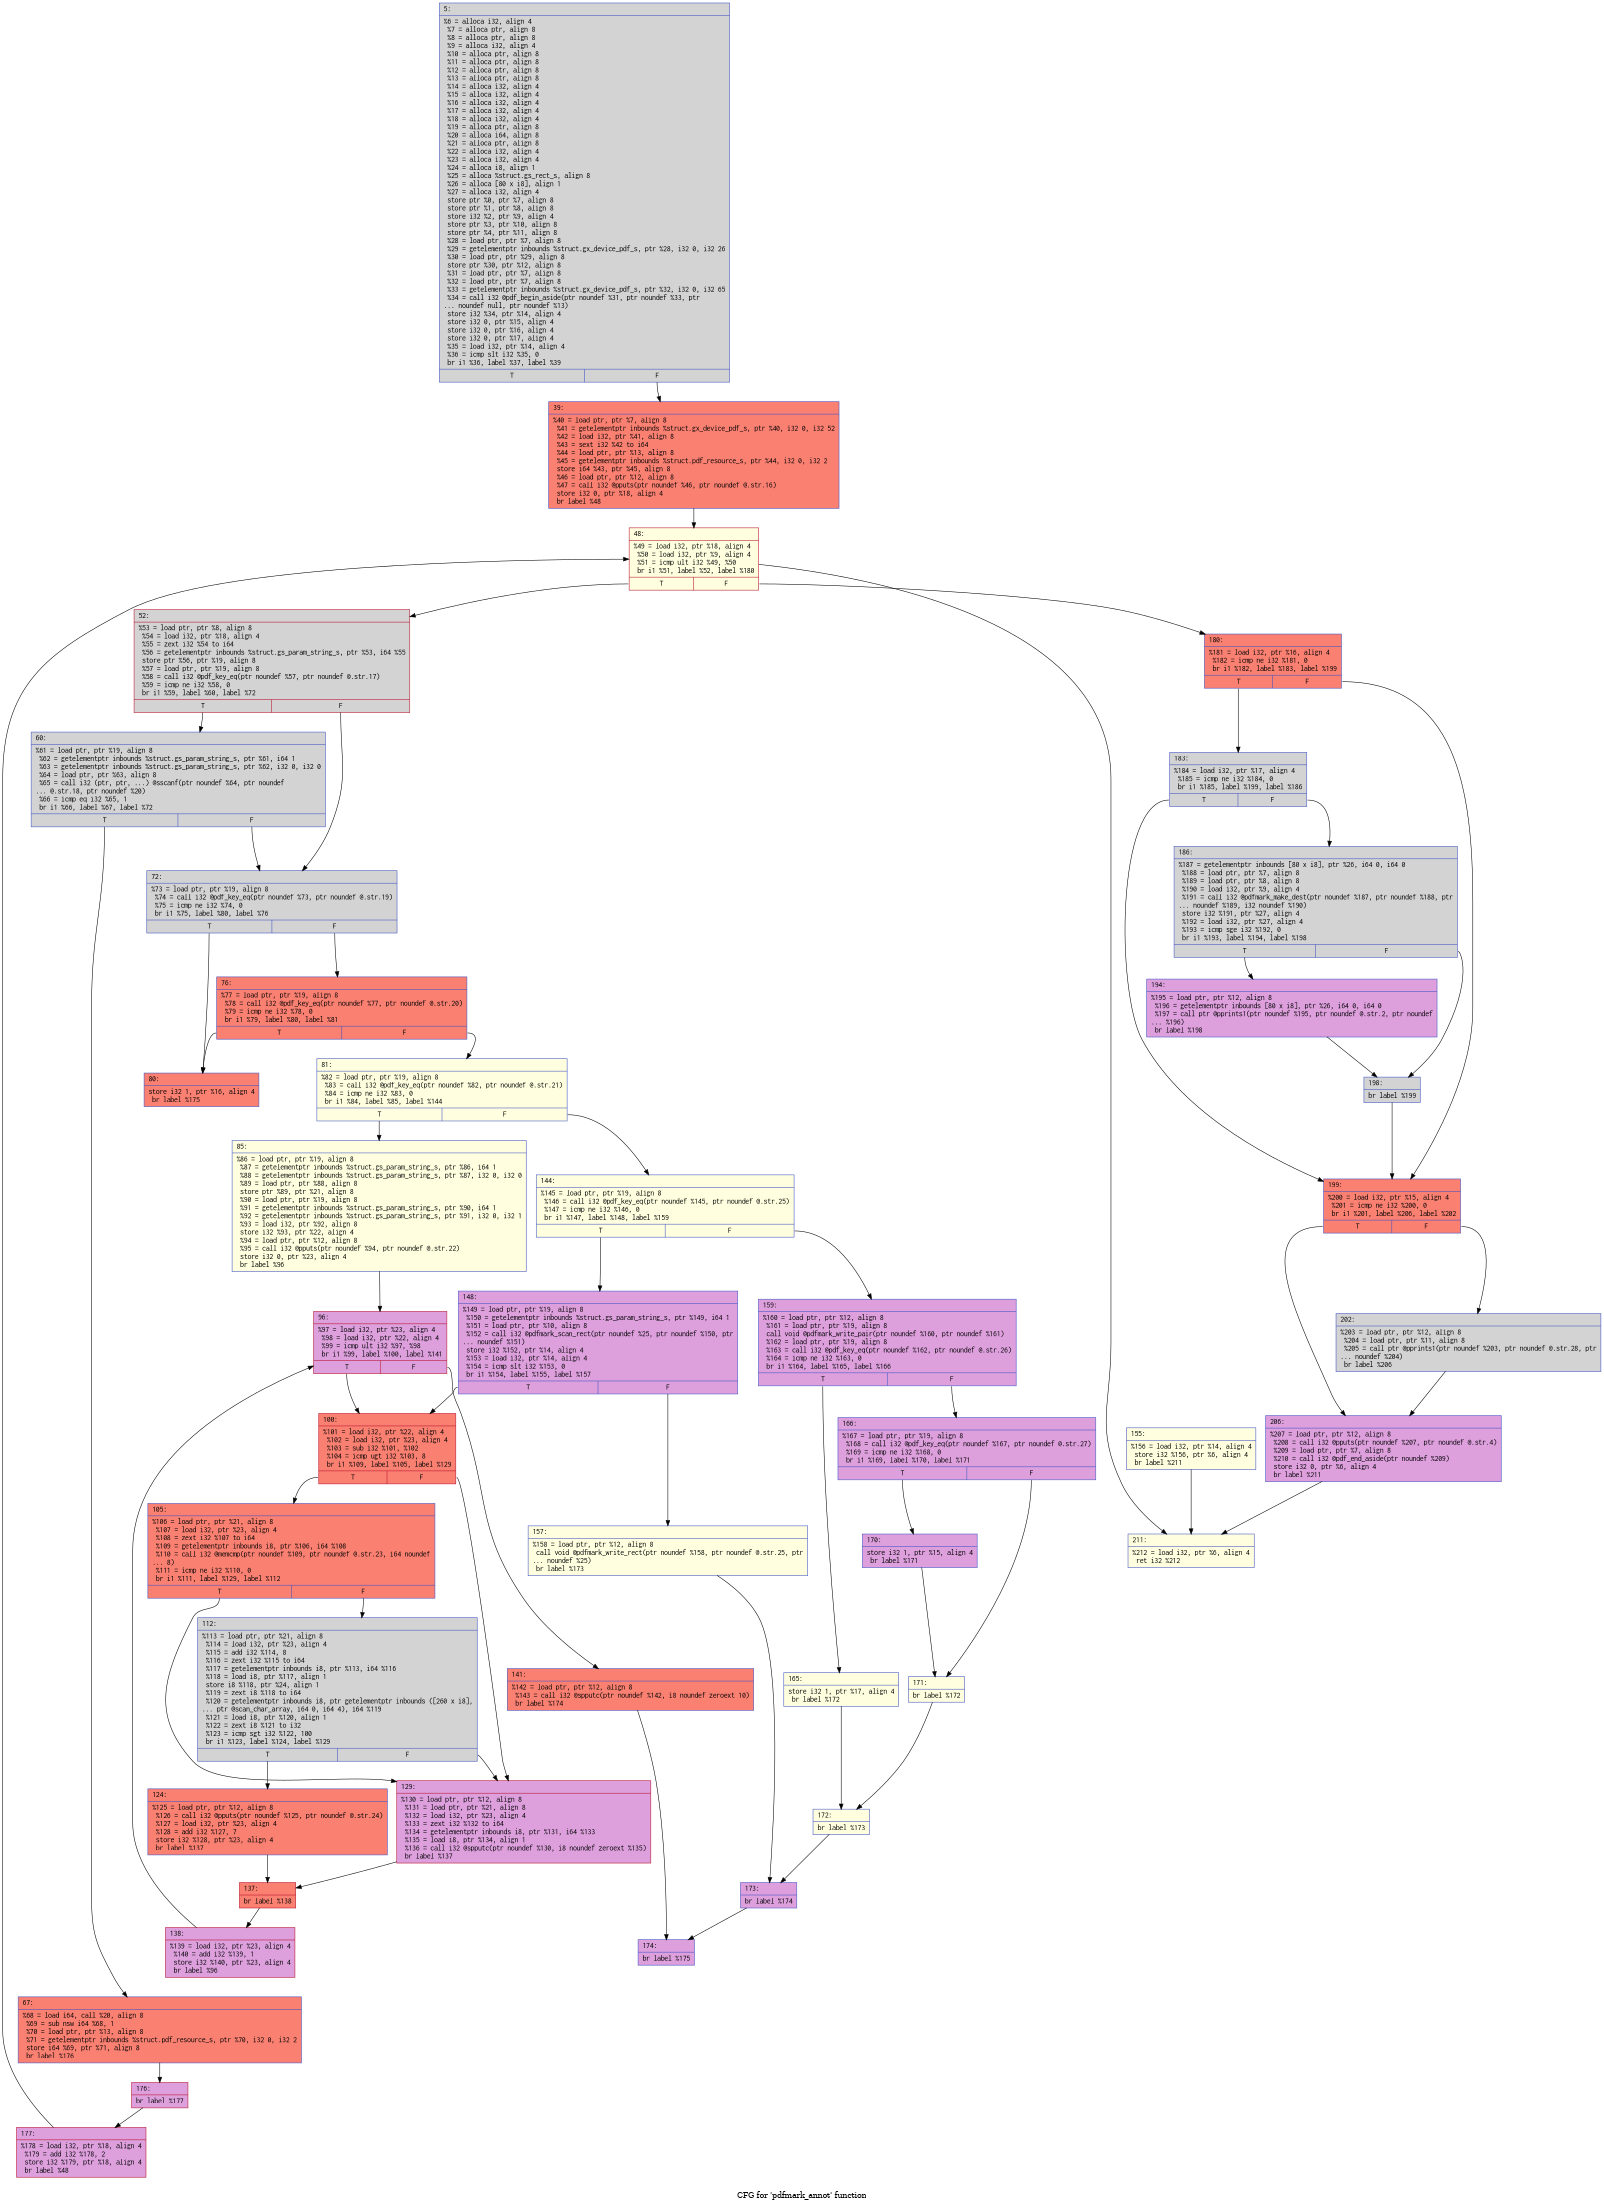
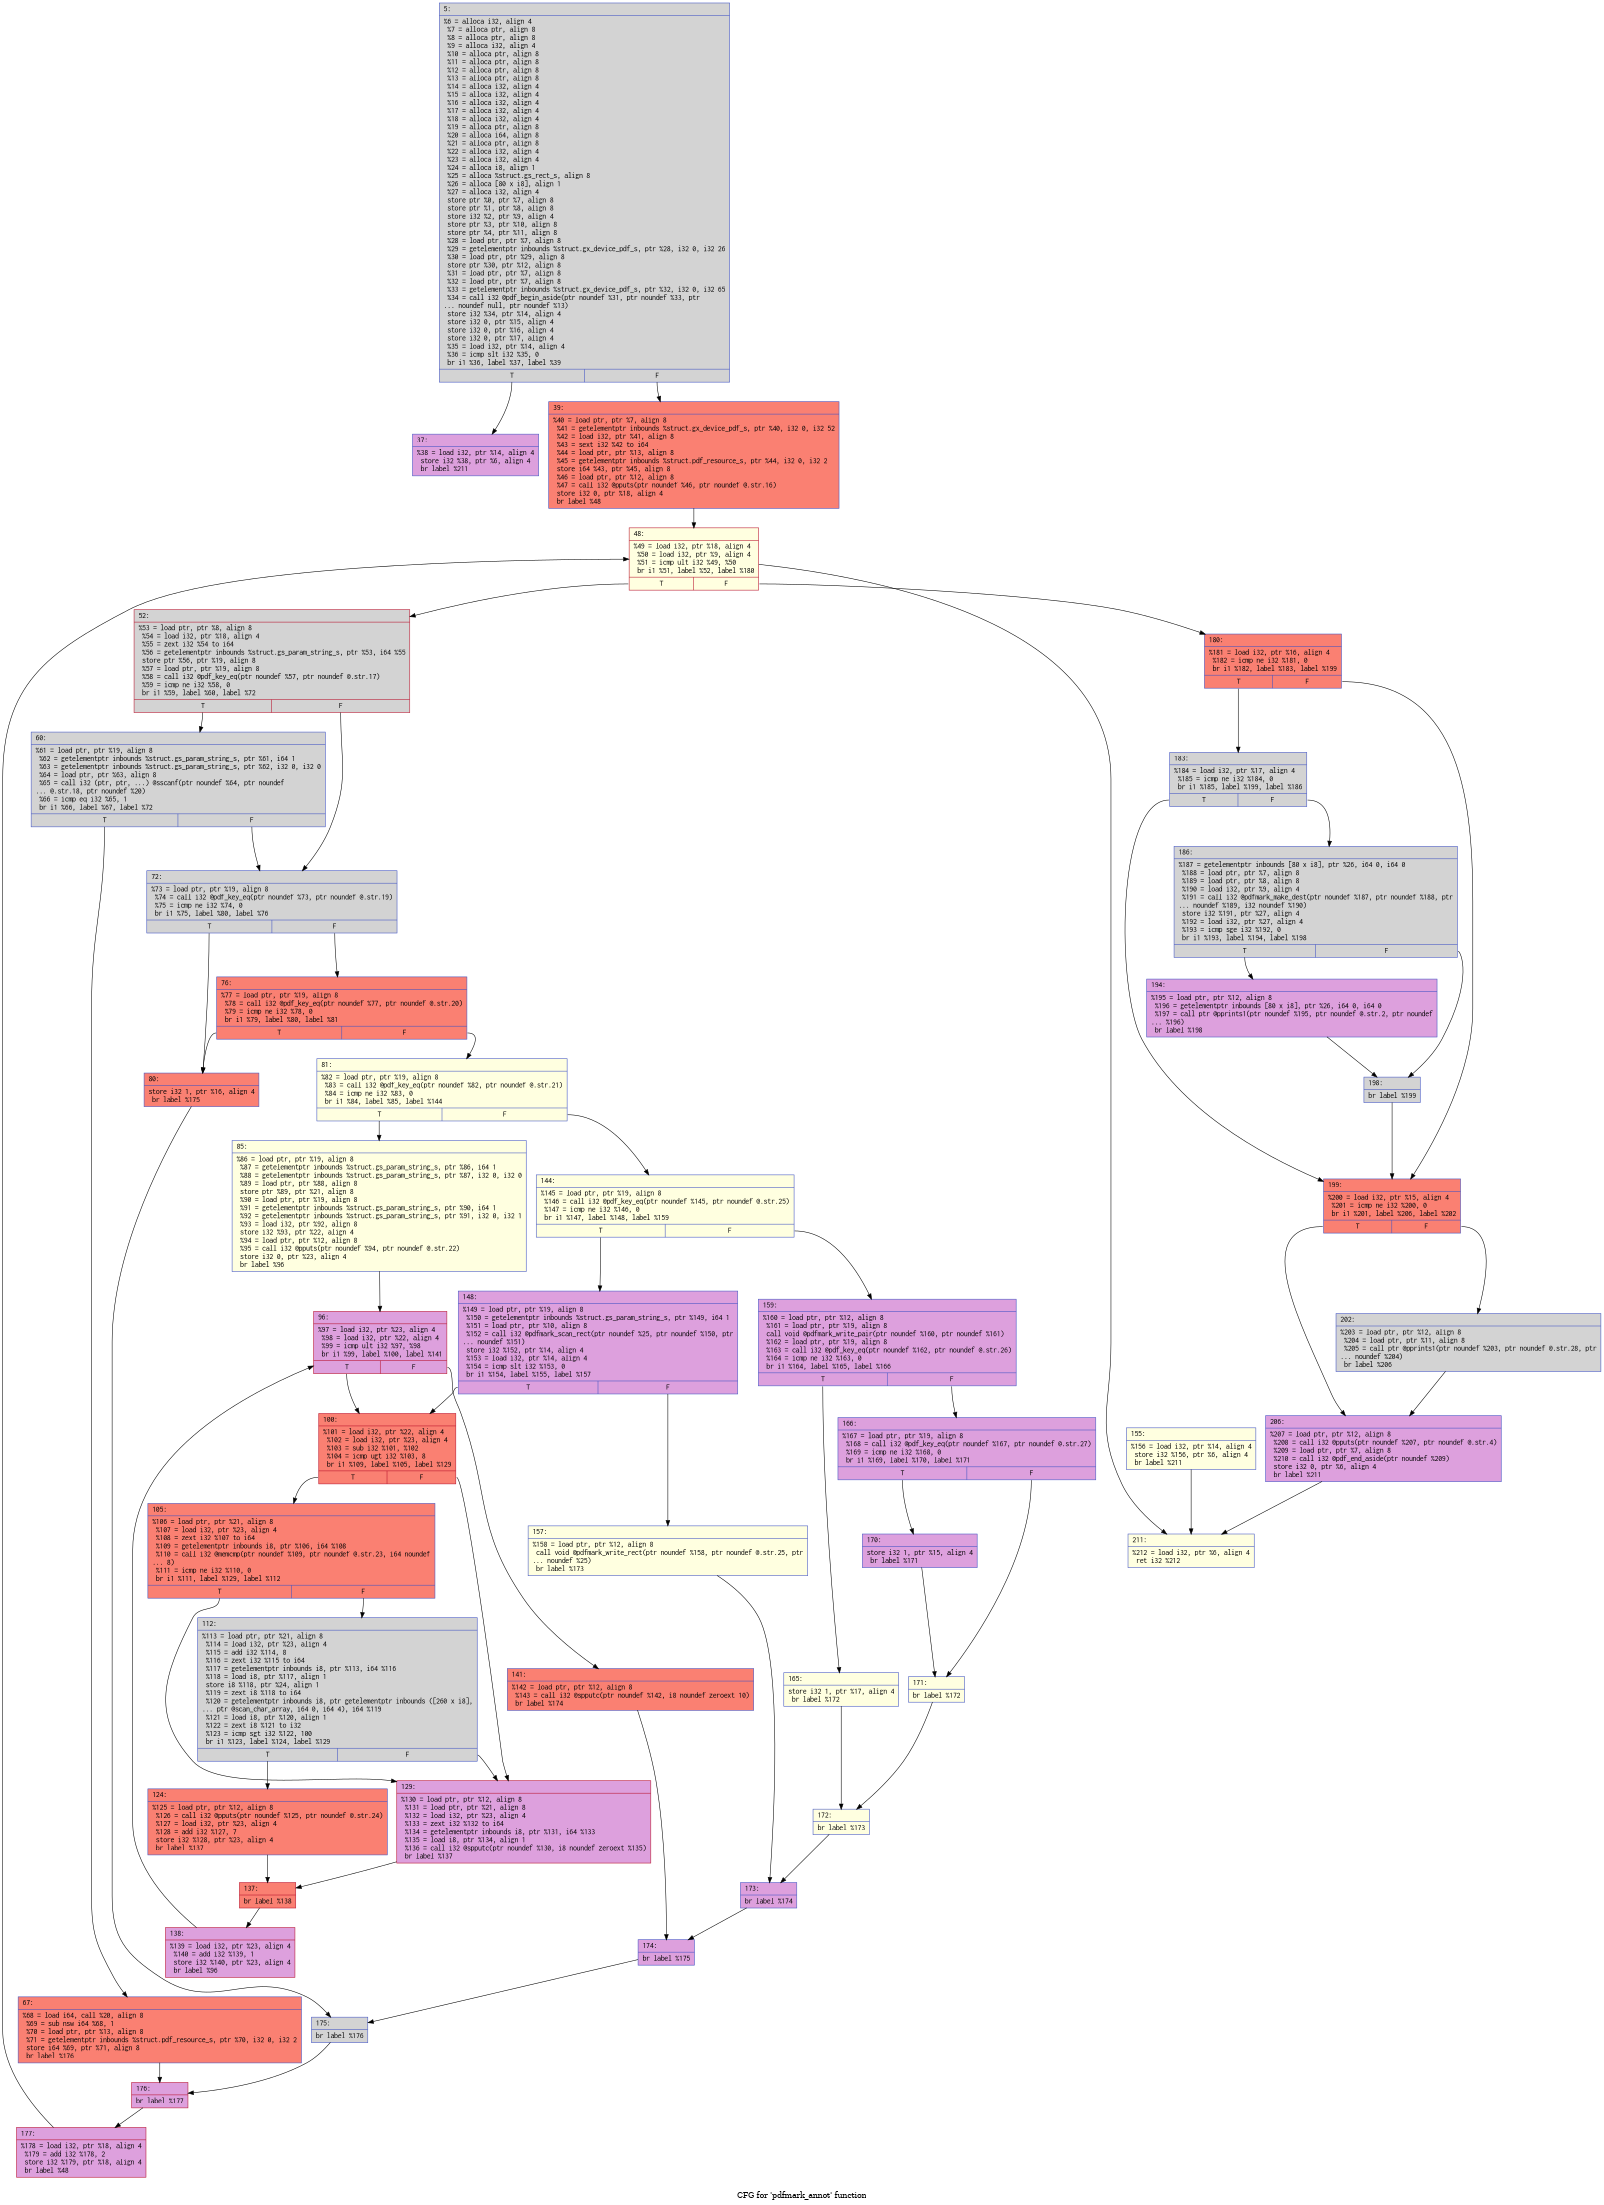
none -> (476, 455)
none -> (340, 2030)
